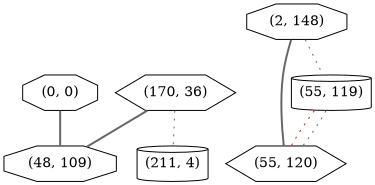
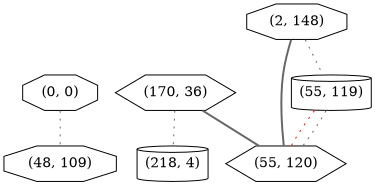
(60, 128) -> (60, 128)
(117, 129) -> (231, 128)
(173, 164) -> (173, 164)
